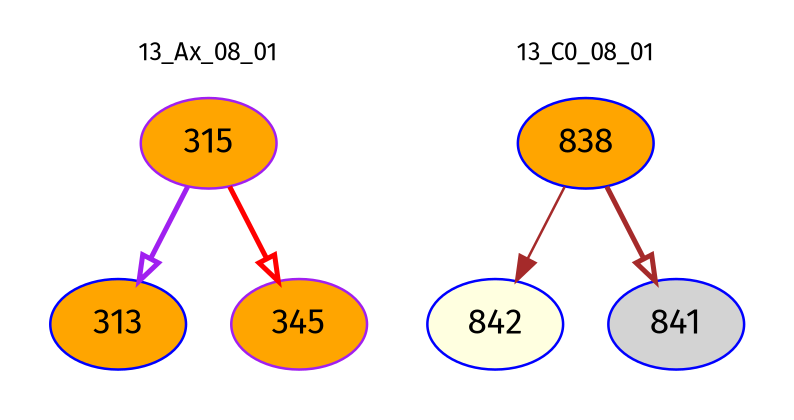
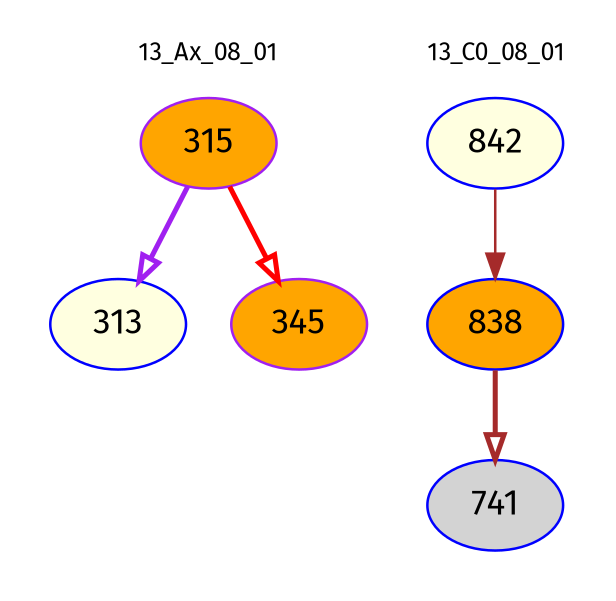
(546, 223) -> (495, 221)
(118, 324) -> (118, 324)
(676, 324) -> (495, 505)
